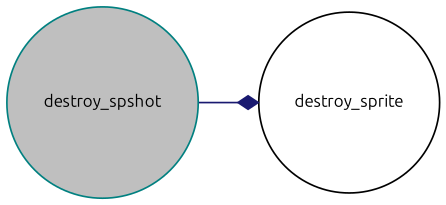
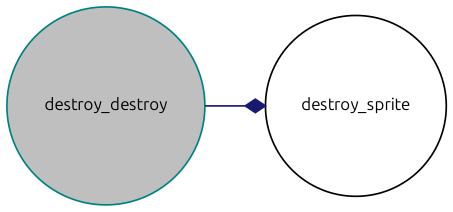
(103, 103) -> (106, 106)
